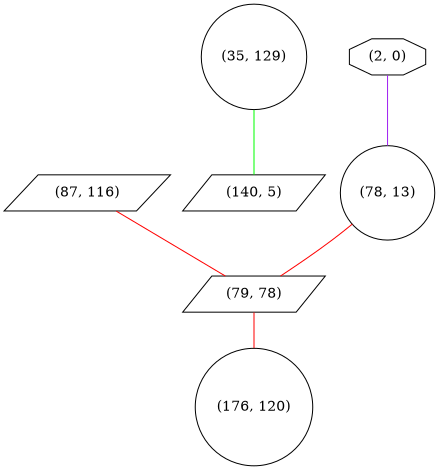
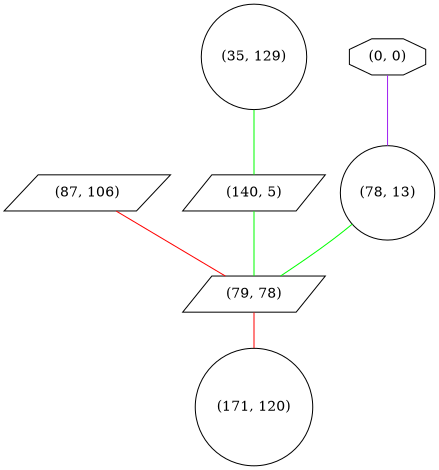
(388, 57) -> (388, 57)
(87, 193) -> (87, 193)
none -> (254, 244)
(317, 251) -> (317, 251)
(254, 407) -> (254, 407)
